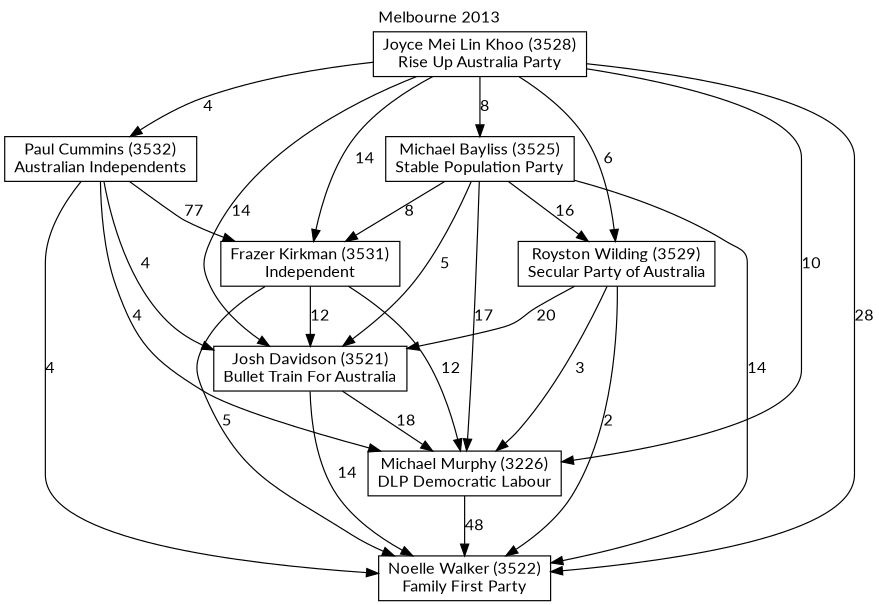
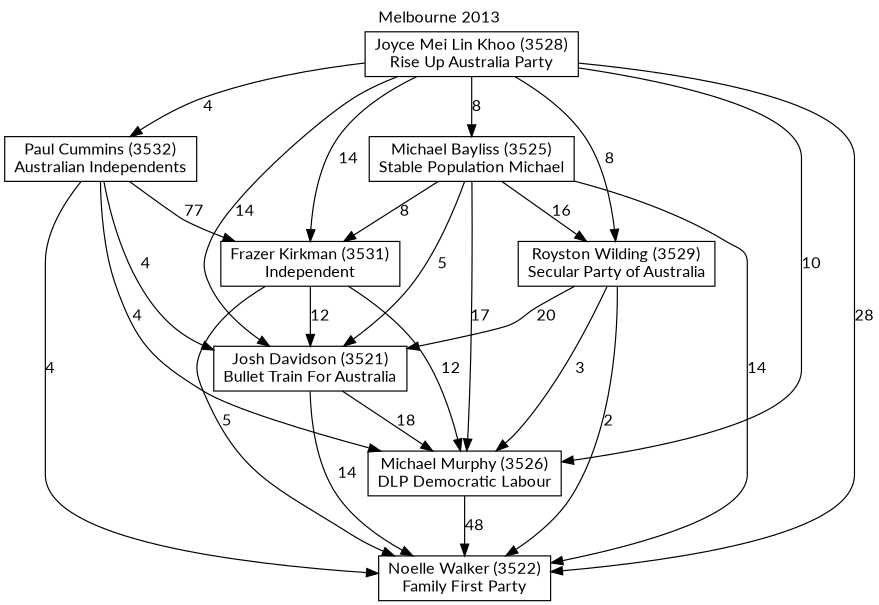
(480, 159) -> (472, 159)
(609, 159) -> (610, 159)
(465, 473) -> (465, 473)
